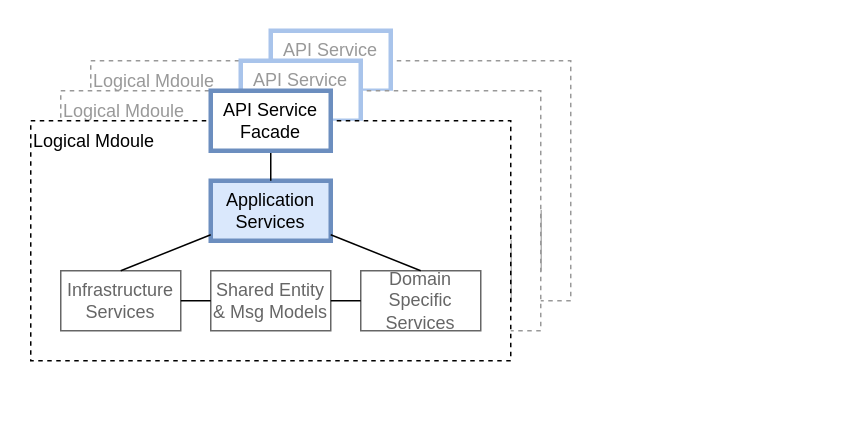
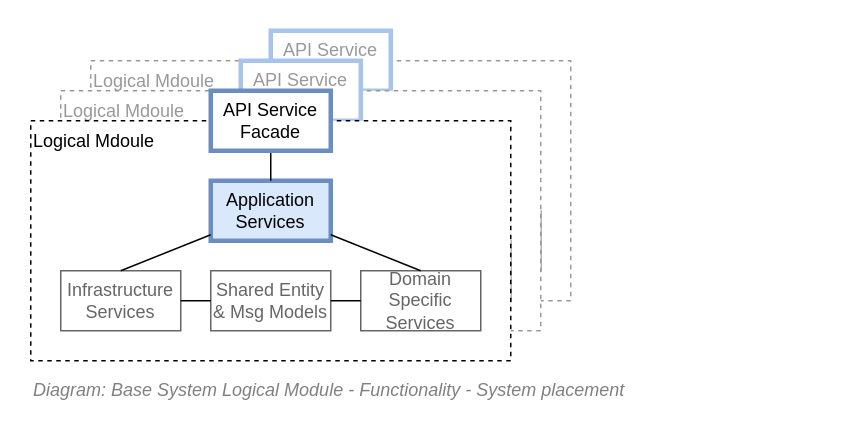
none -> (421, 391)
